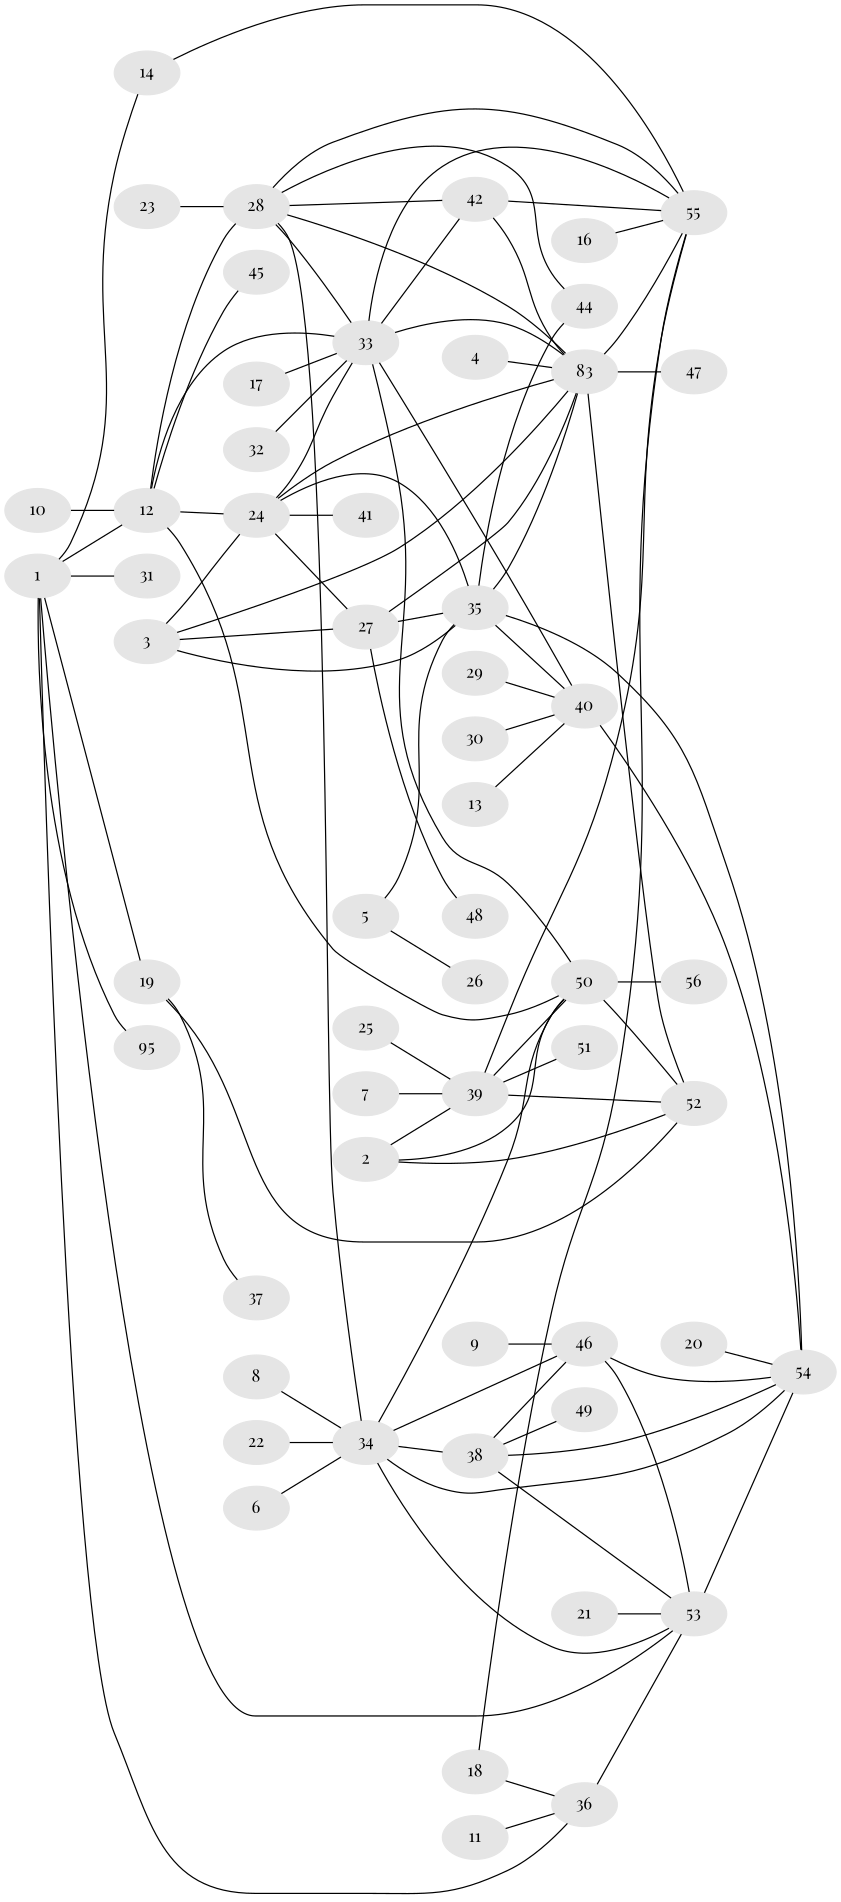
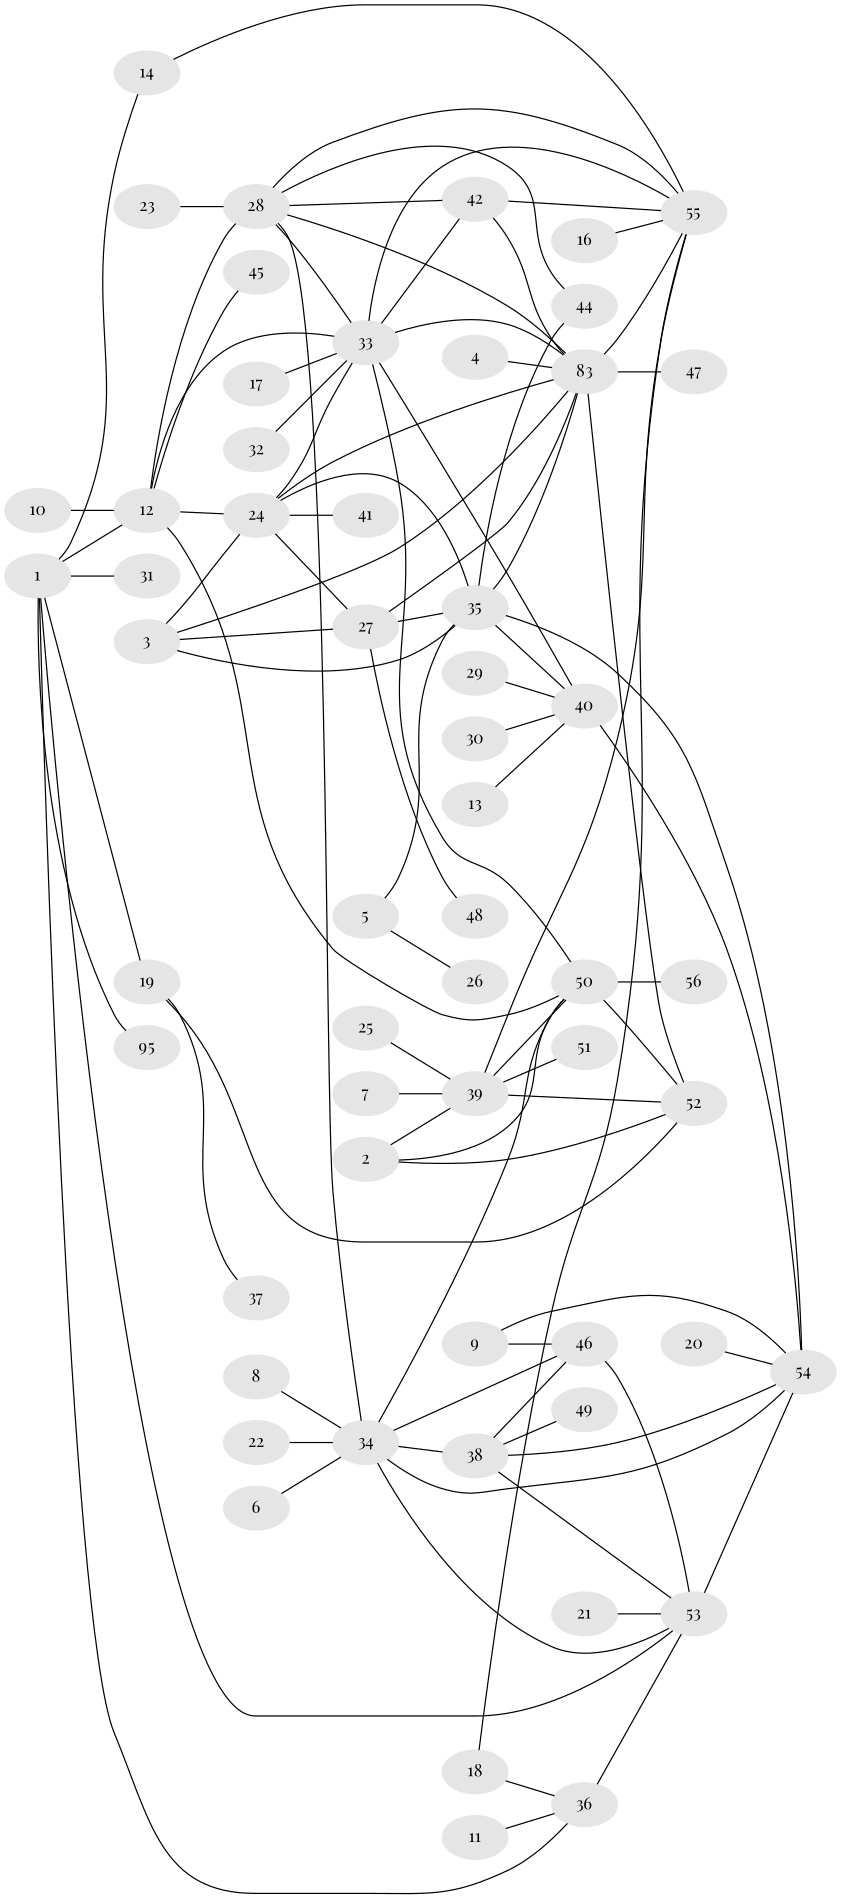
(689, 1381) -> (649, 1296)
